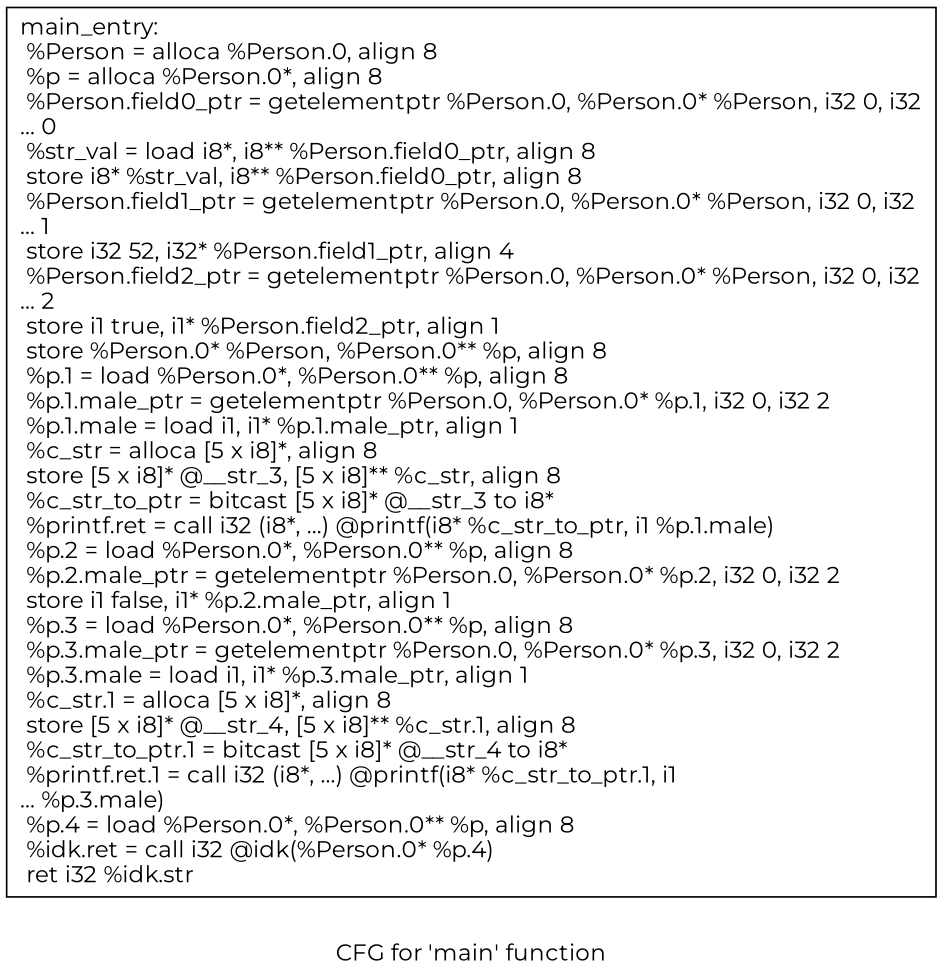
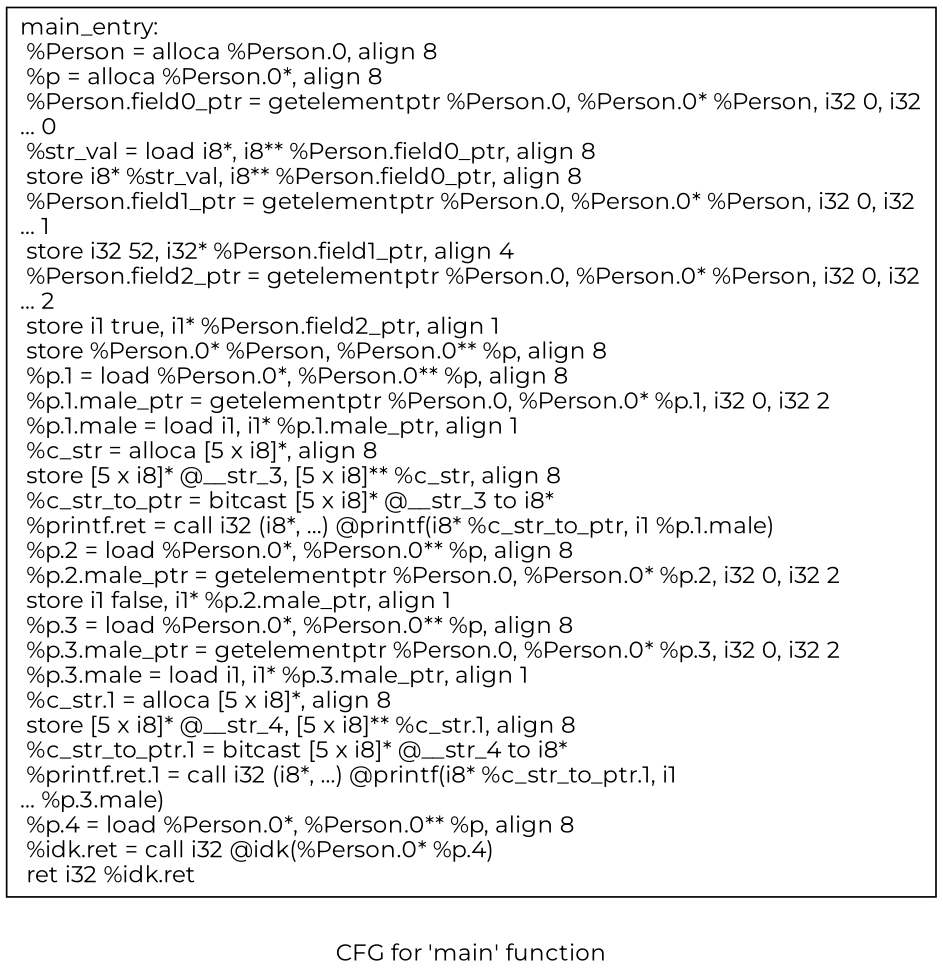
(107, 875) -> (108, 875)
